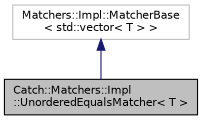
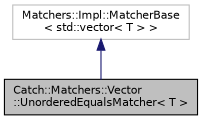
(101, 97) -> (101, 97)
